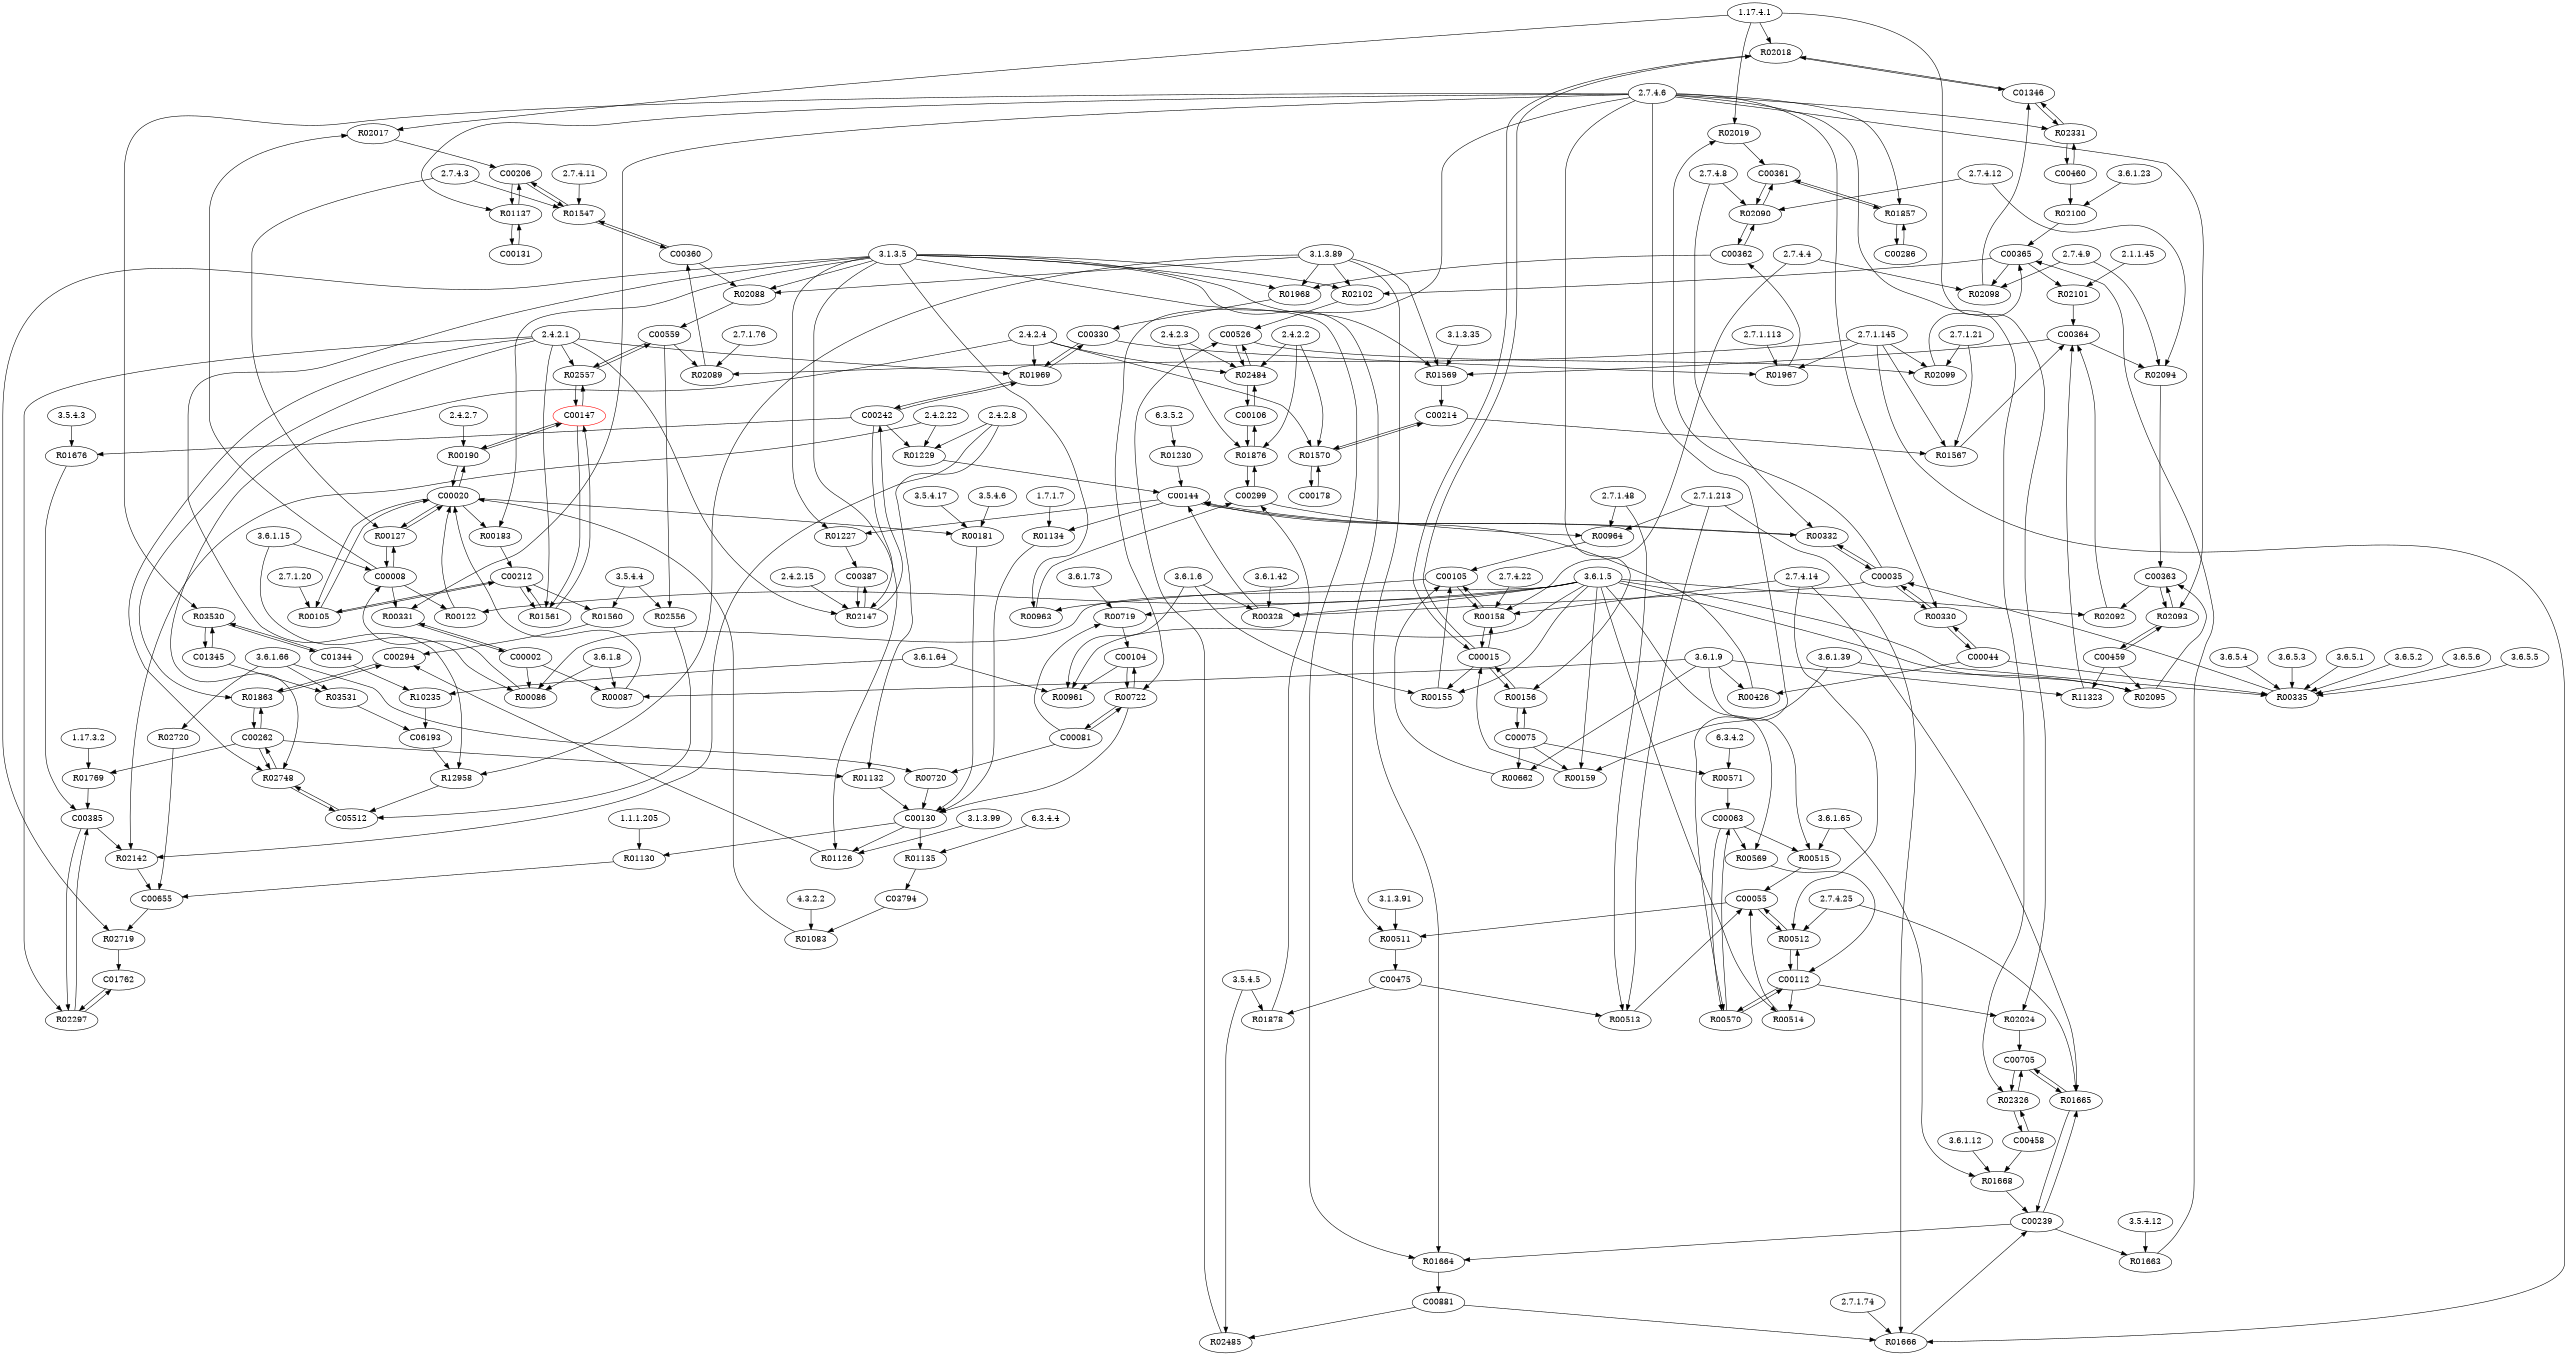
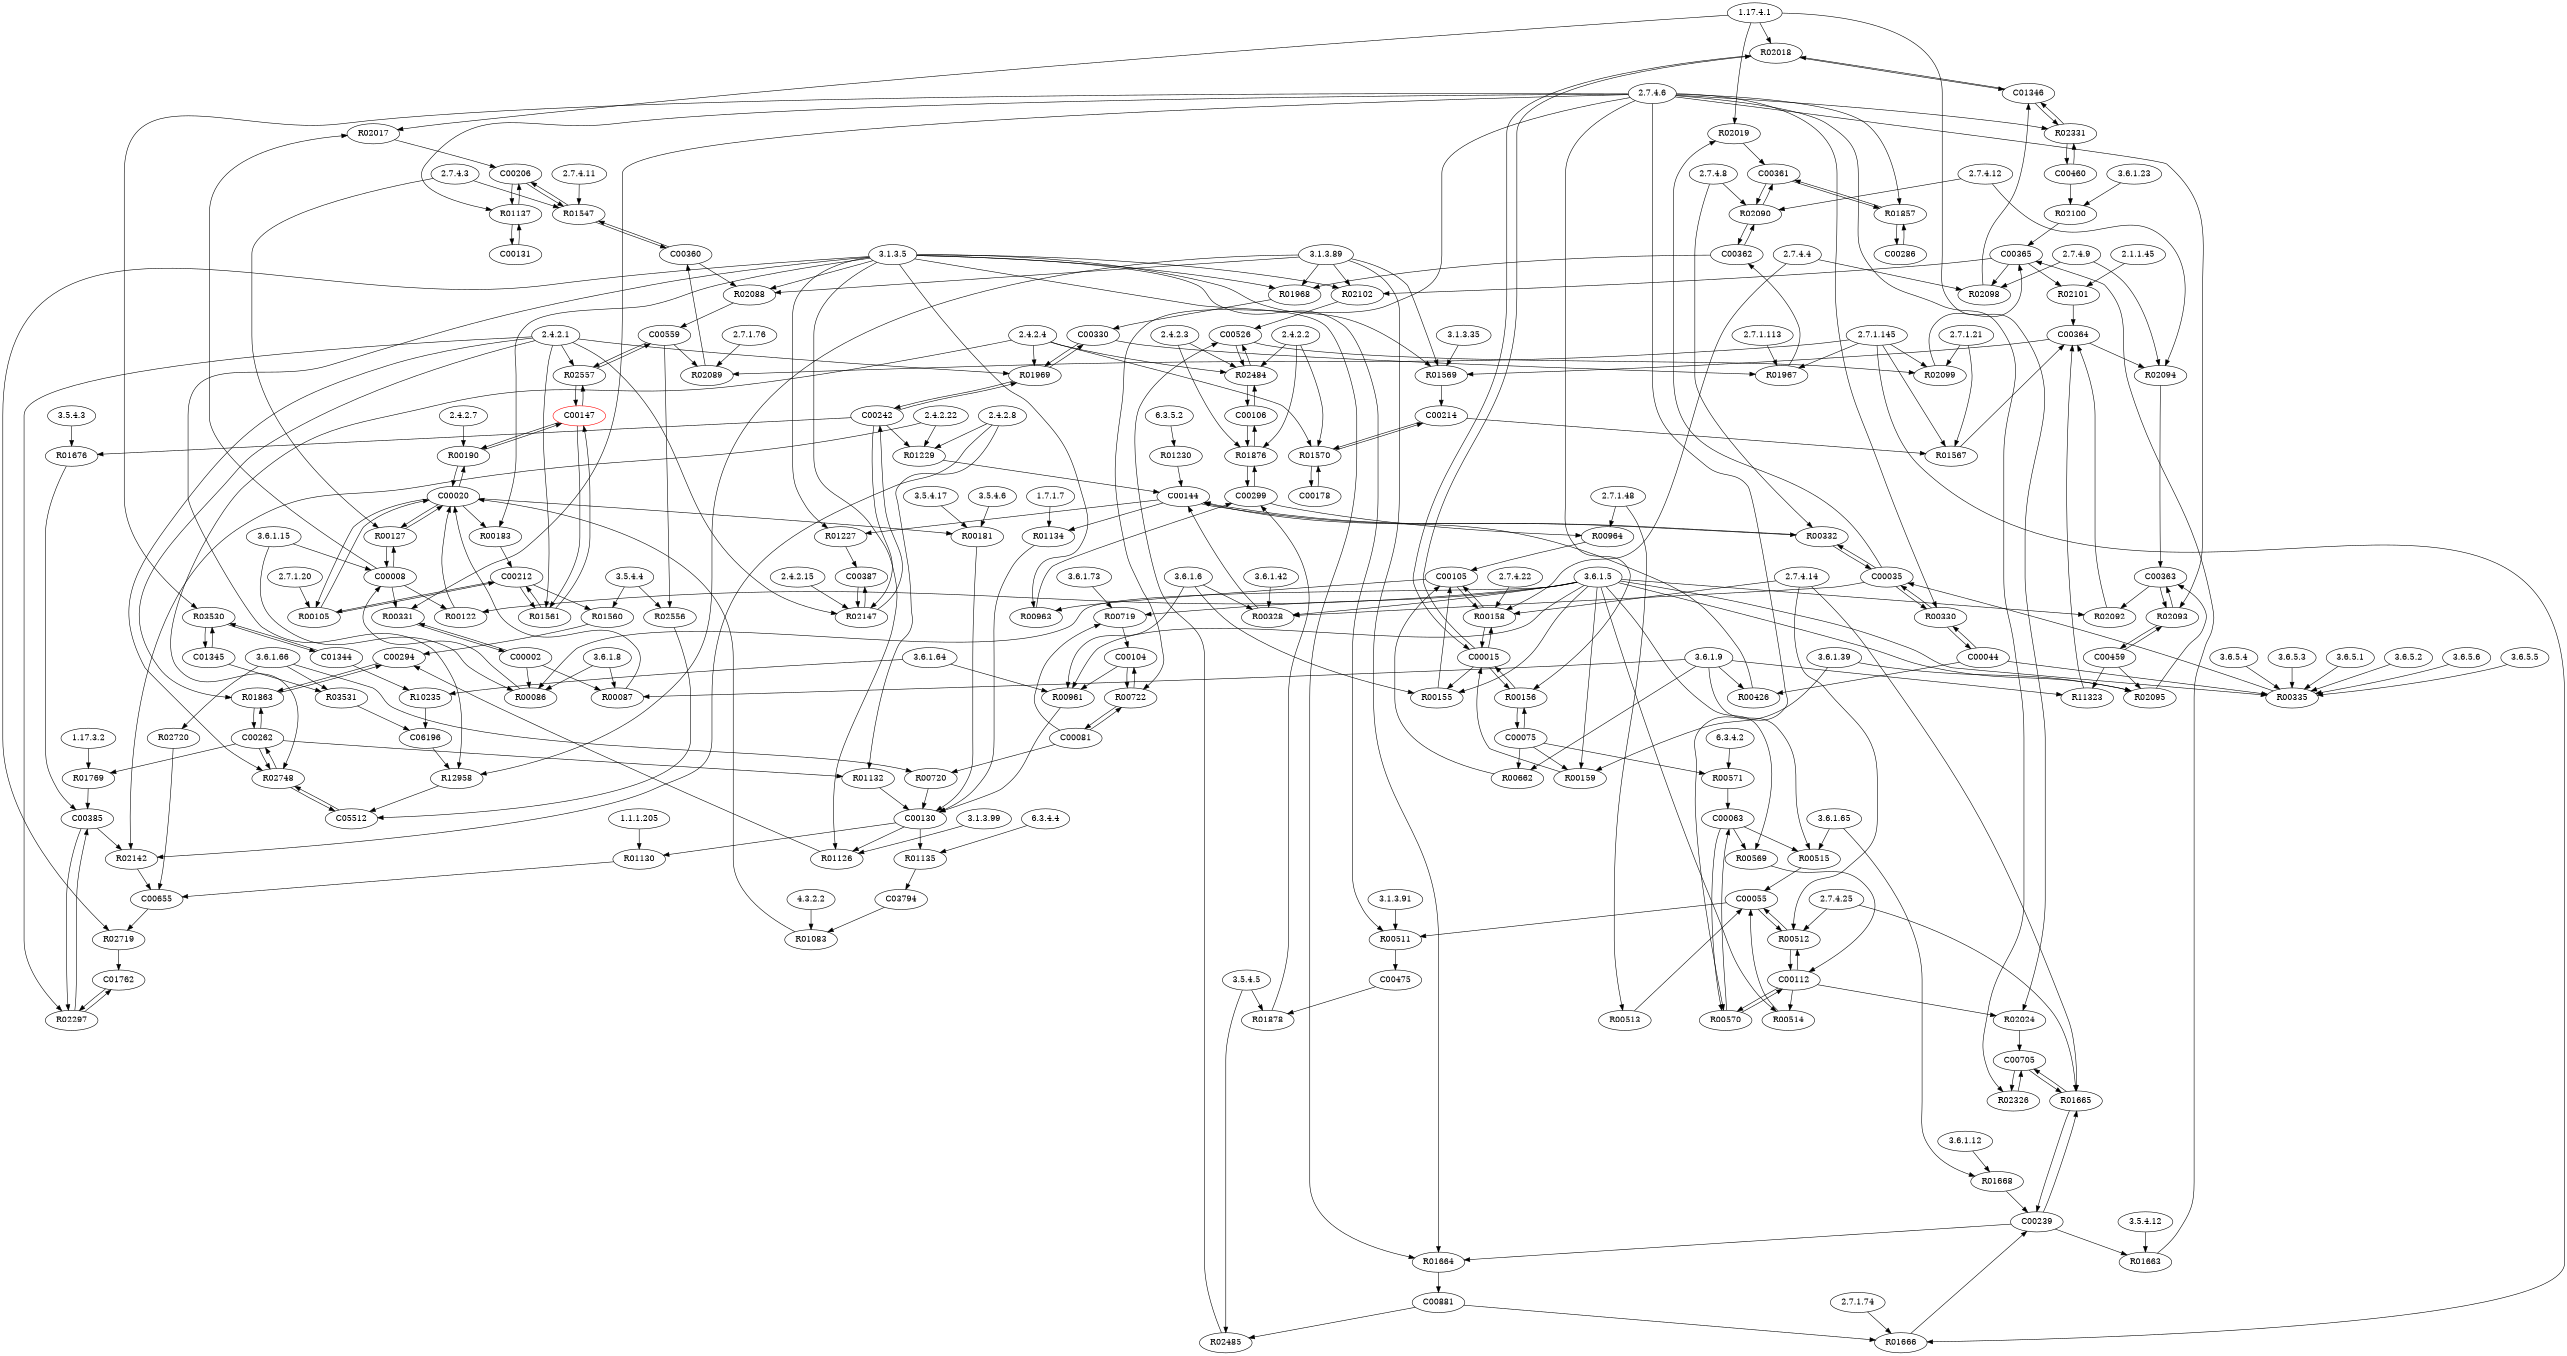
(1712, 496) -> none
(425, 738) -> (425, 738)
(1053, 785) -> (1016, 775)
(1507, 1000) -> none
(2029, 1141) -> none
